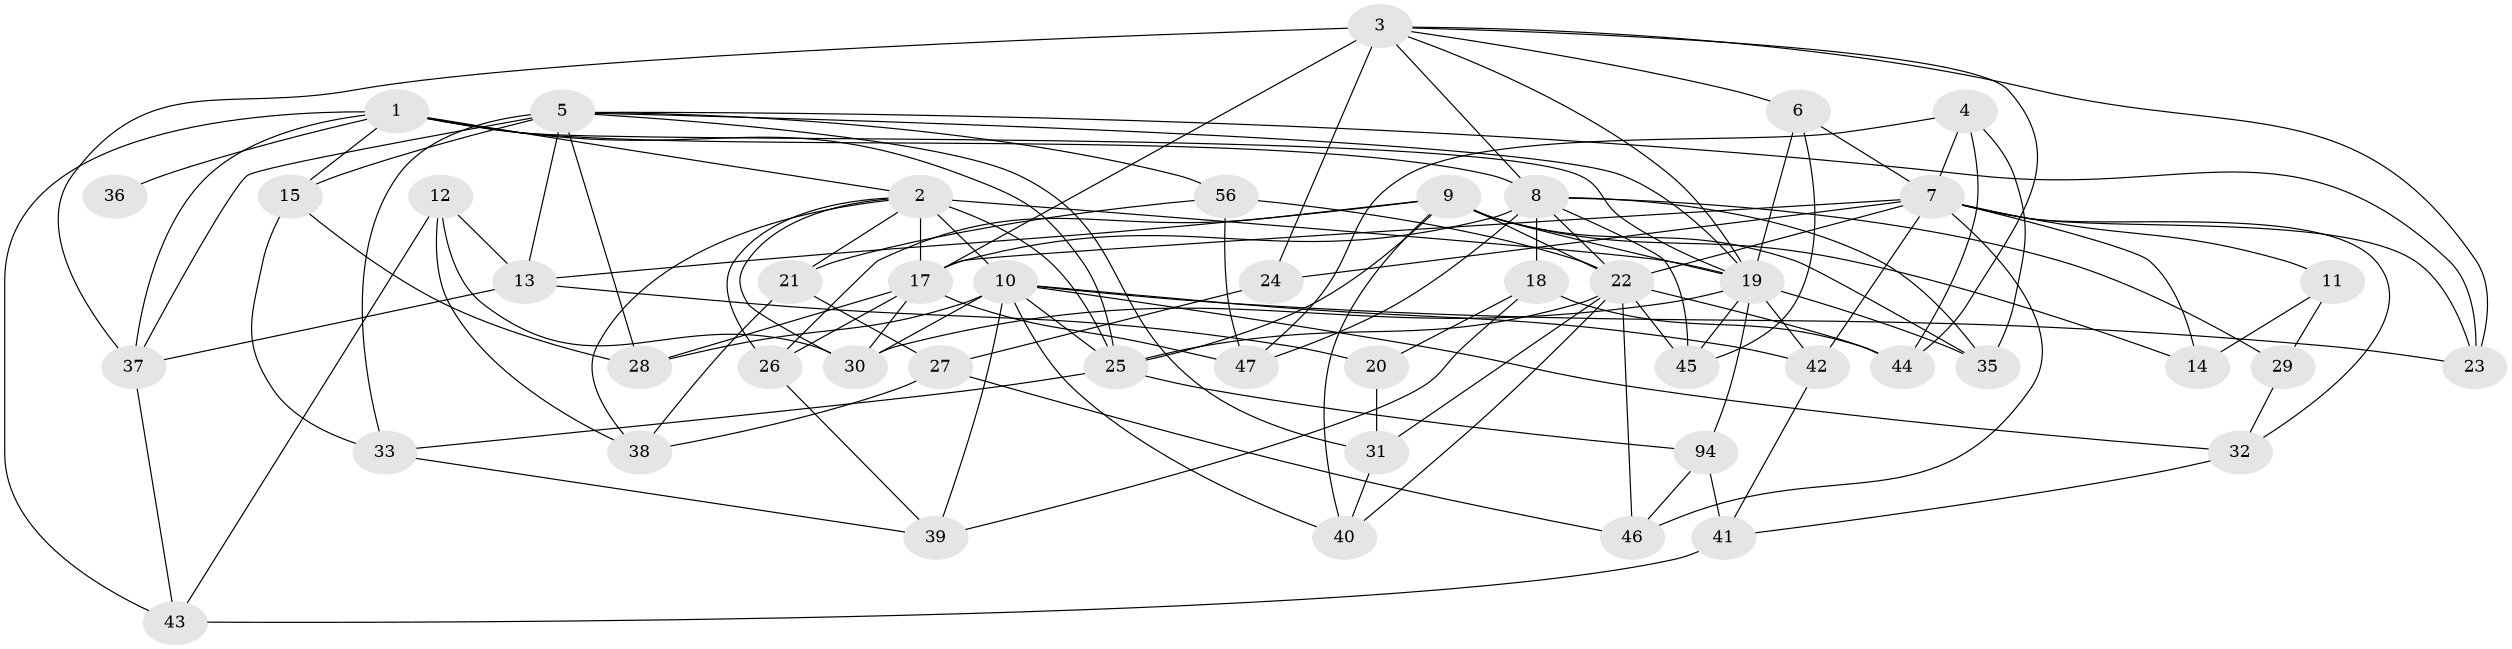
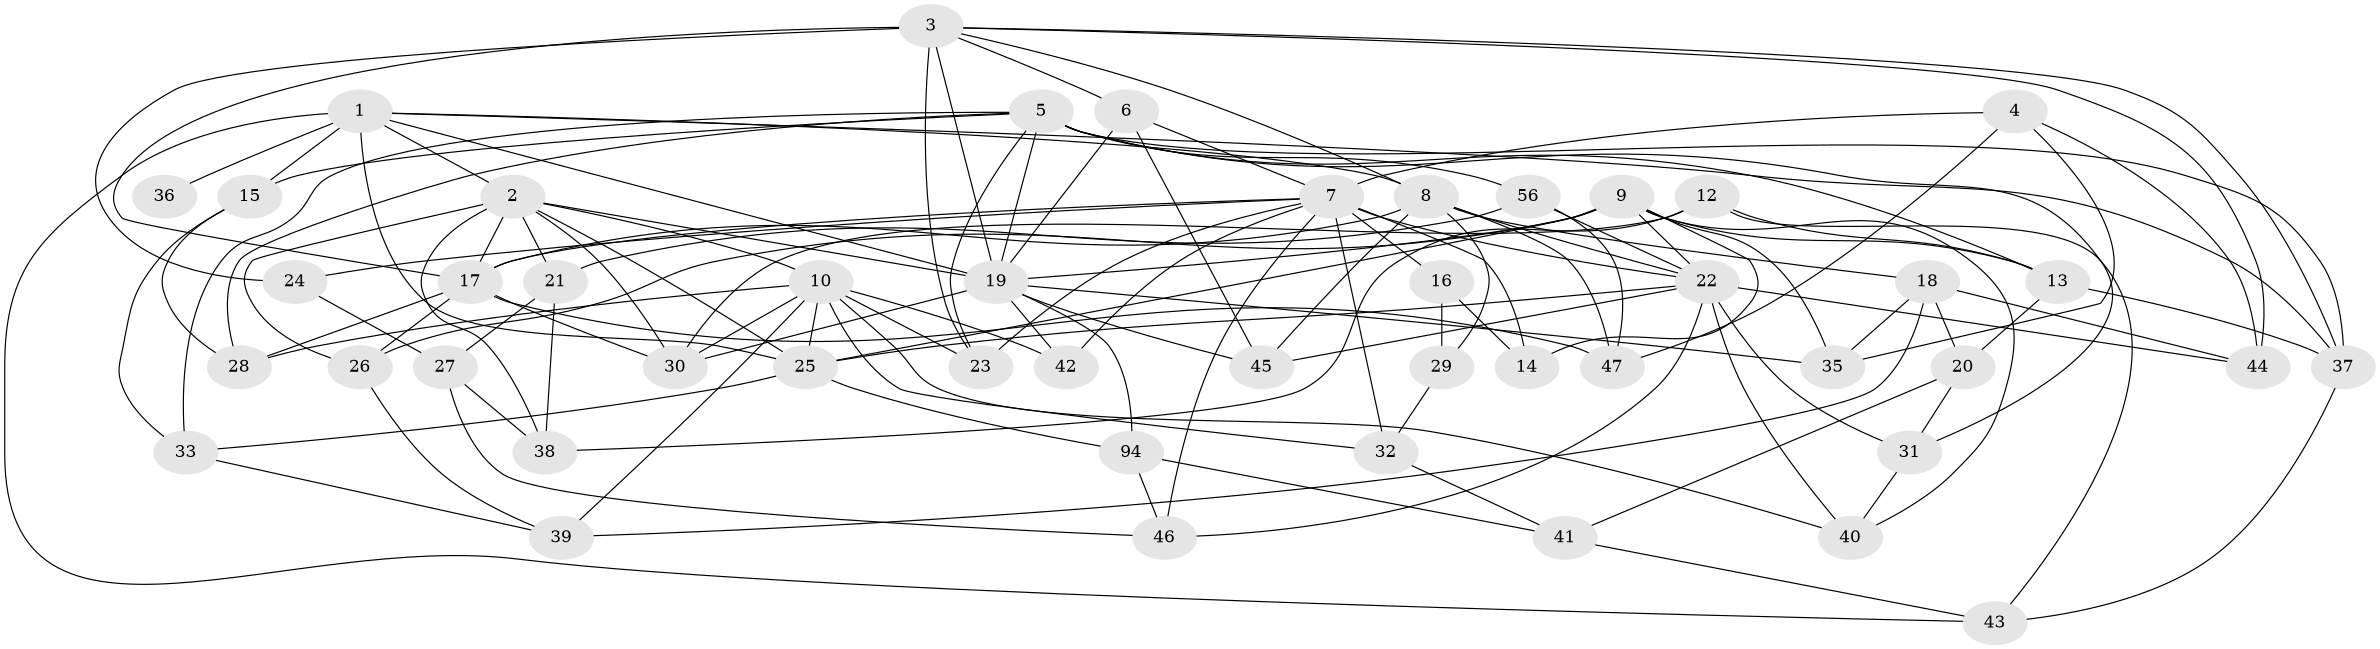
(1791, 227) -> (1880, 325)
(2333, 282) -> (1442, 282)
(1771, 452) -> (1764, 453)
